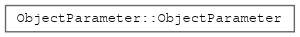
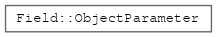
(150, 19) -> (108, 19)
